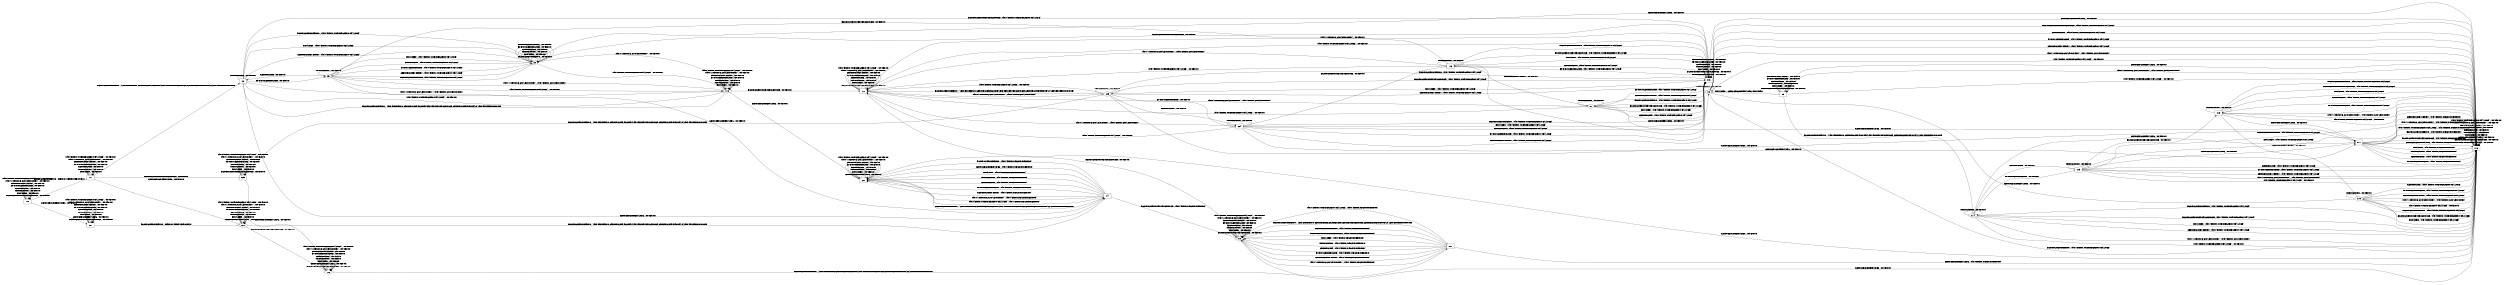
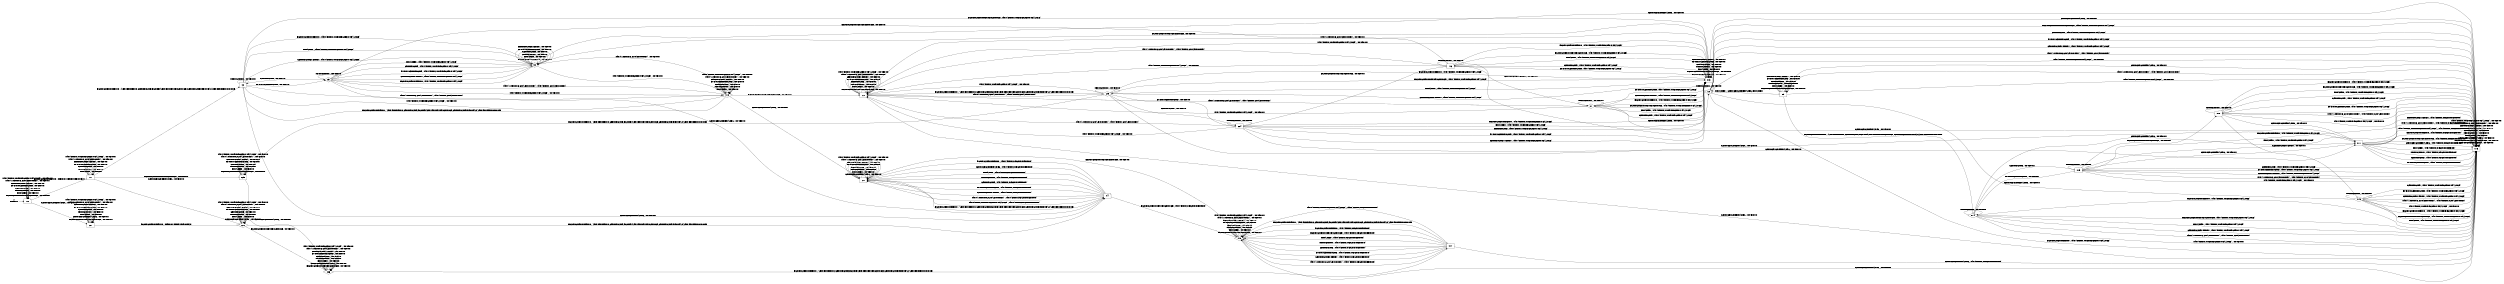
none -> (14, 201)
